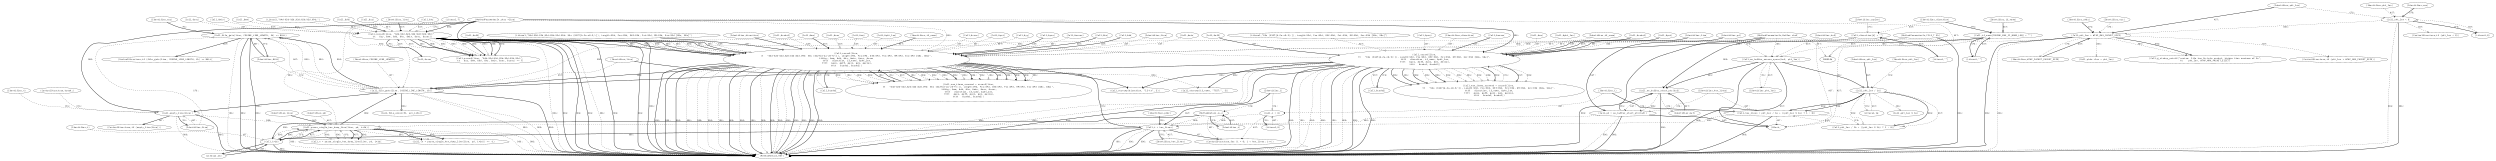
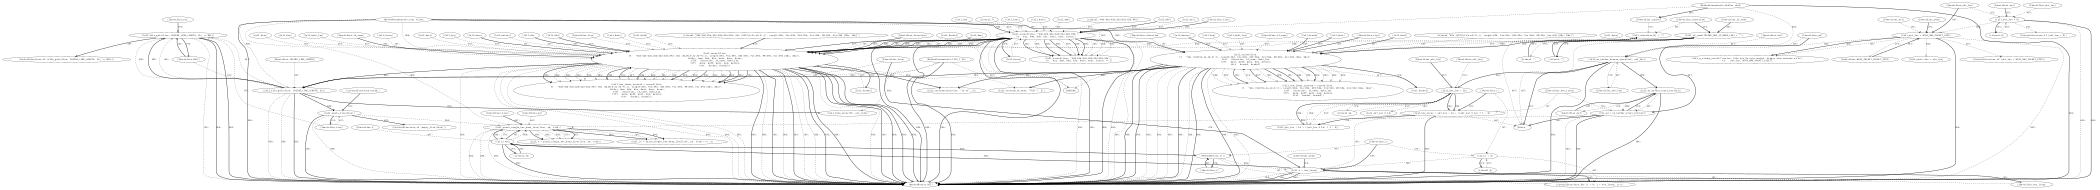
(223, 29) -> none
(1711, 55) -> (1684, 13)
none -> (896, 72)
(17, 91) -> none
(367, 108) -> none
(104, 111) -> (352, 101)
(1623, 113) -> (1623, 113)
(1839, 117) -> (1374, 117)
(1820, 120) -> none
(733, 122) -> (852, 148)
